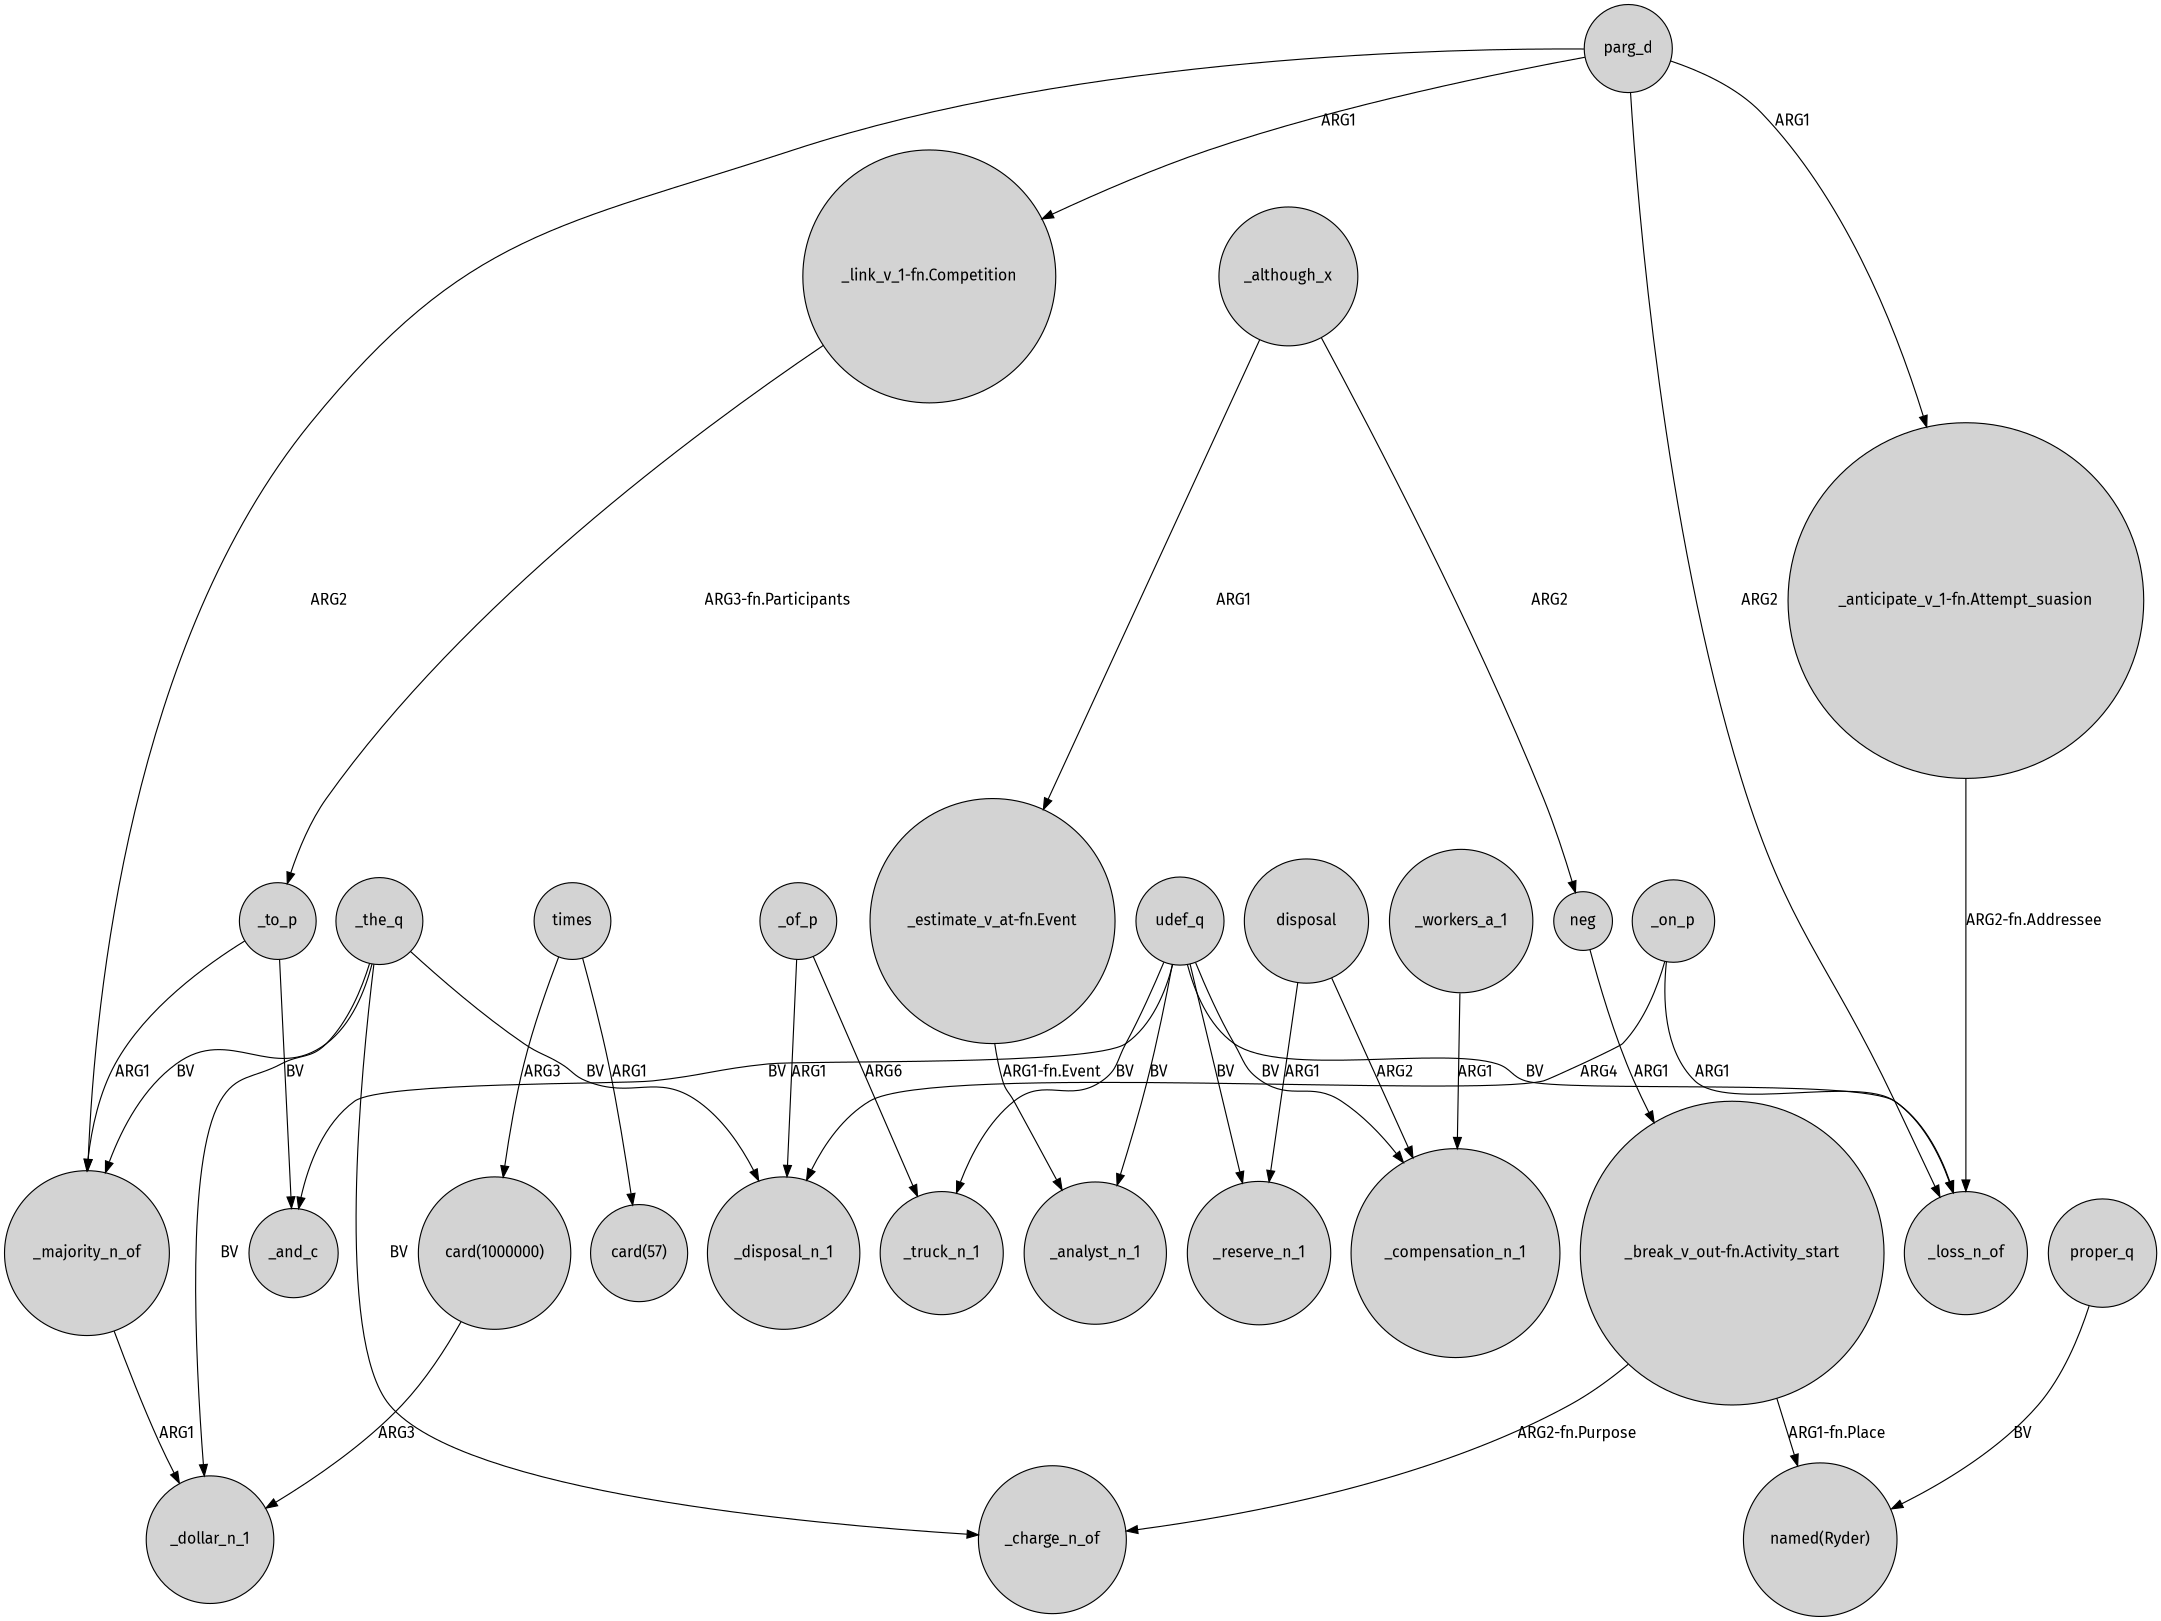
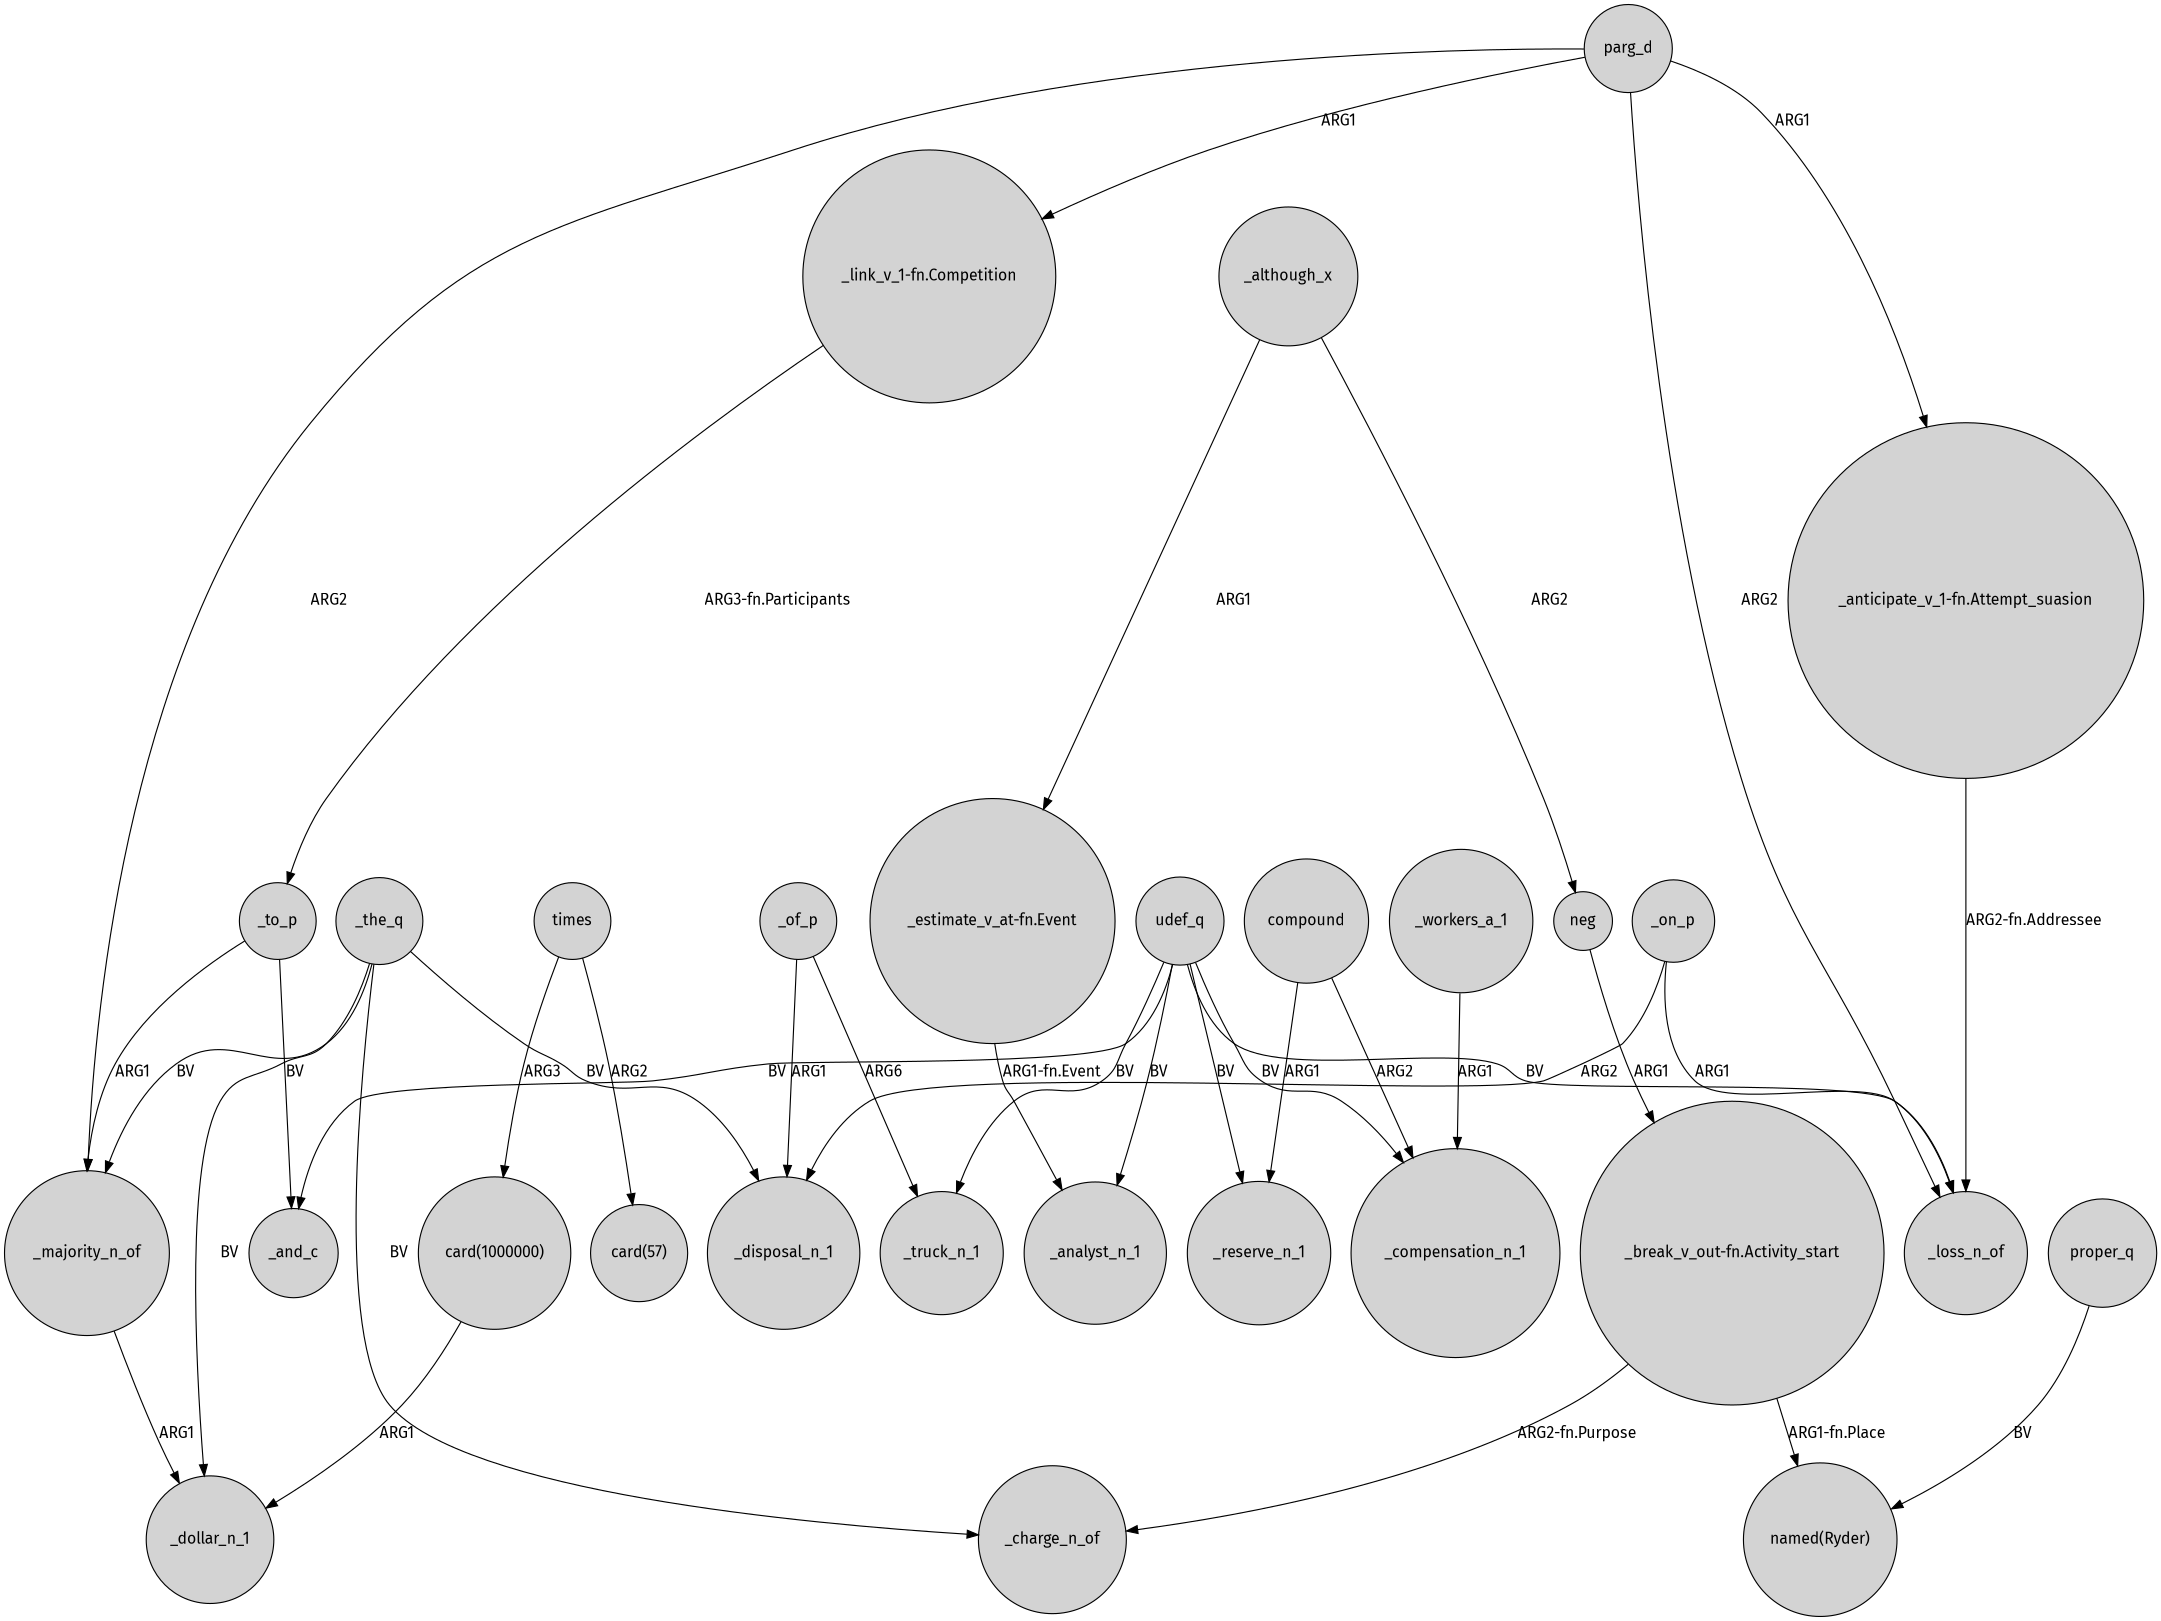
(1306, 921) -> (1306, 921)
(630, 1072) -> (630, 1072)
(1599, 1072) -> (1599, 1072)
(397, 1434) -> (397, 1434)
